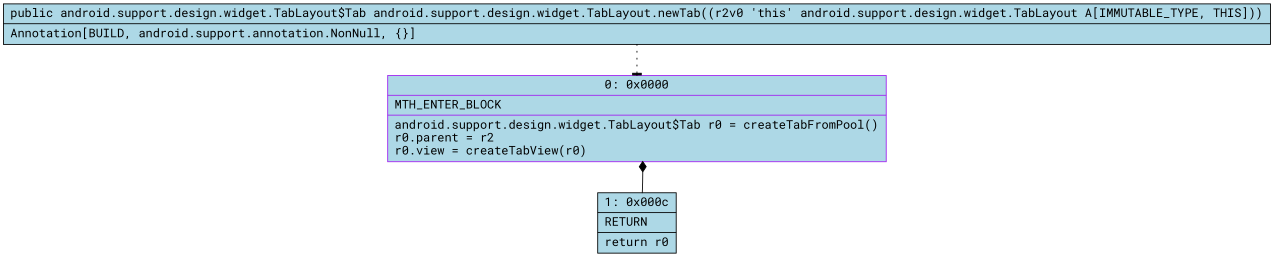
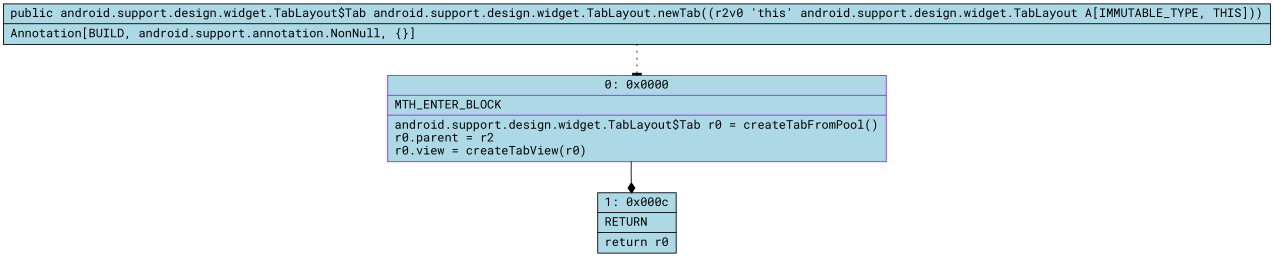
(643, 183) -> (631, 172)
